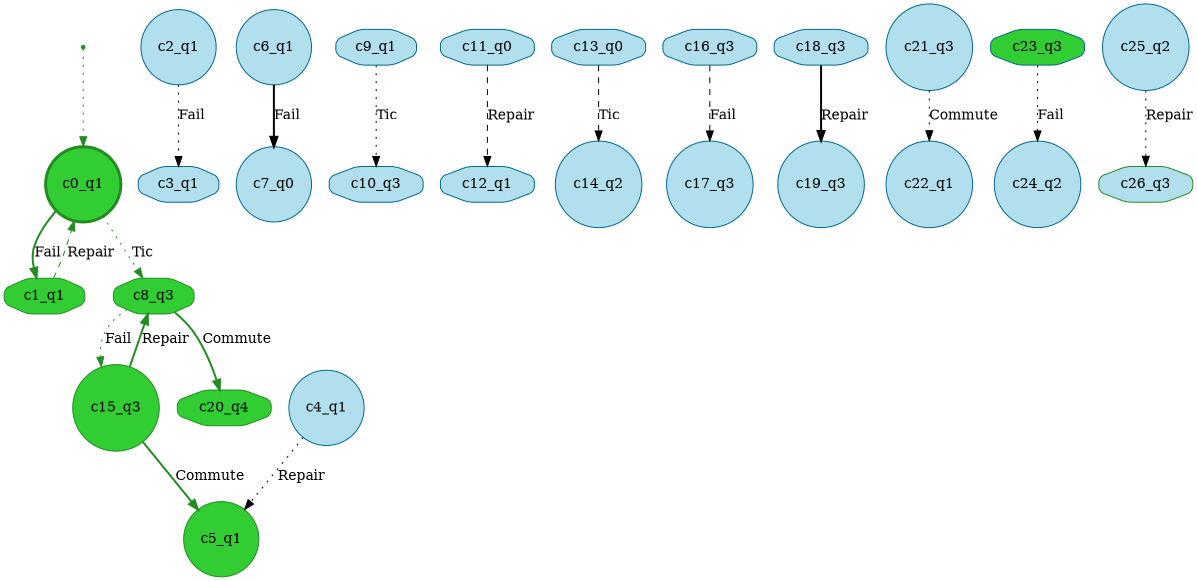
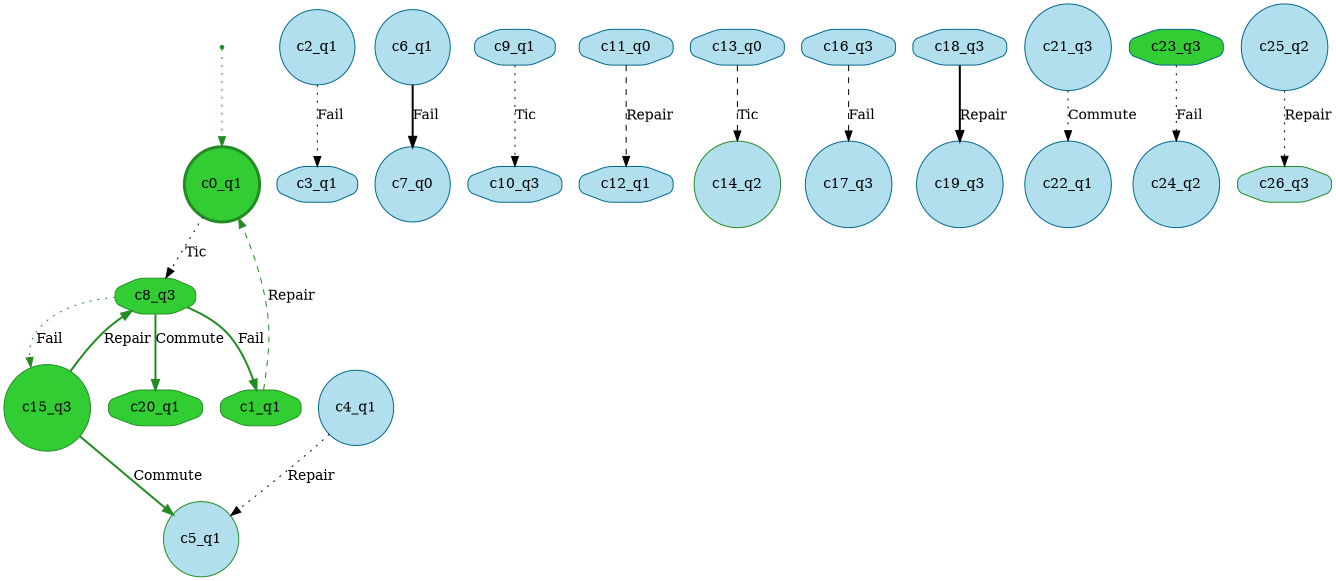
(599, 184) -> (737, 184)
(38, 237) -> (229, 335)
(120, 243) -> (187, 243)
(224, 408) -> (155, 408)
(221, 539) -> (201, 539)
